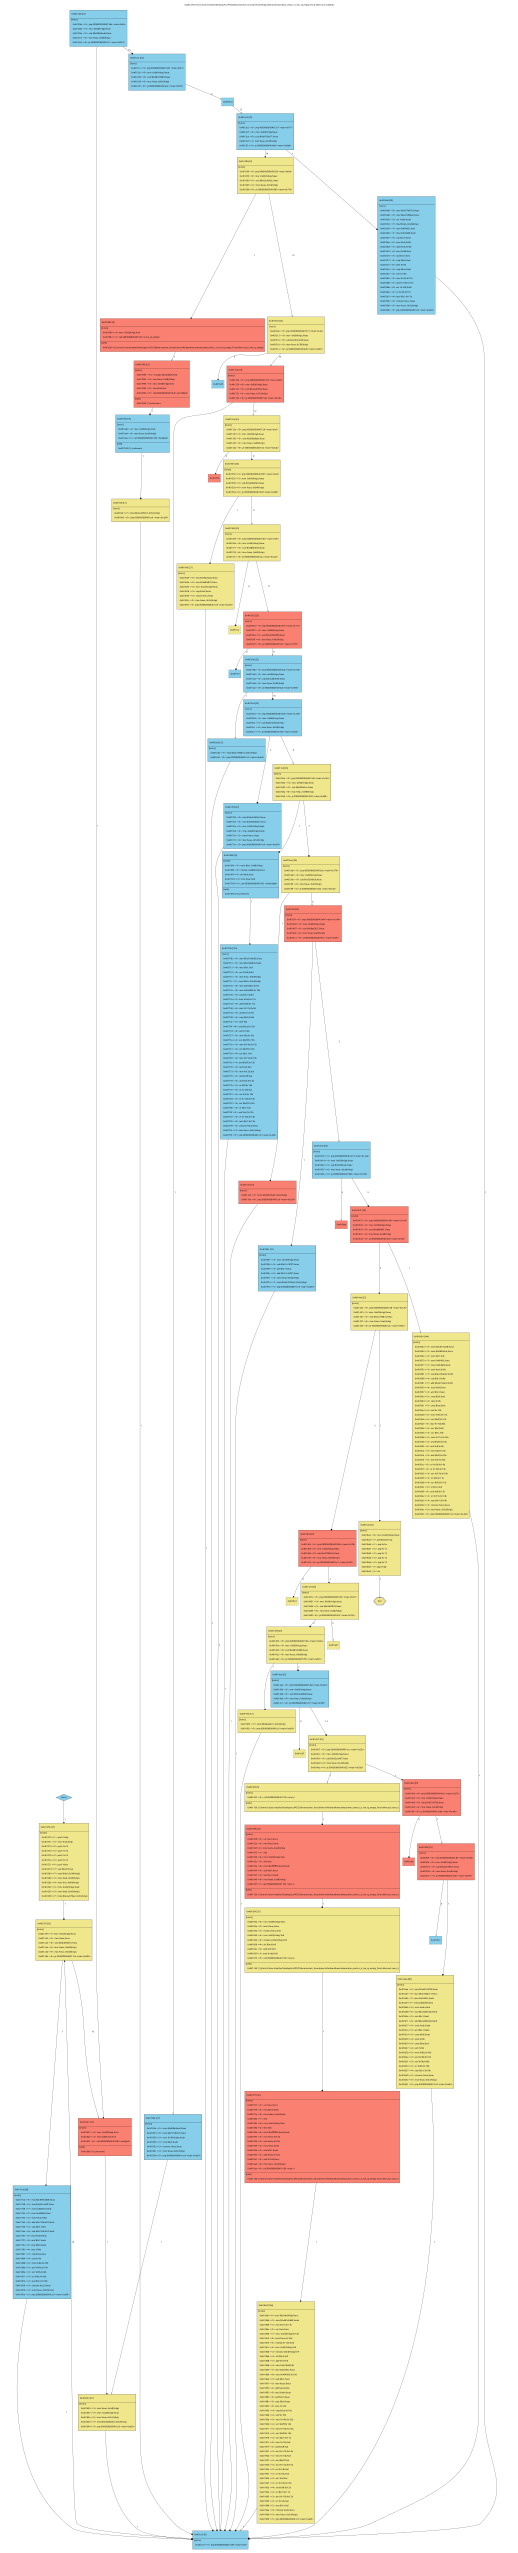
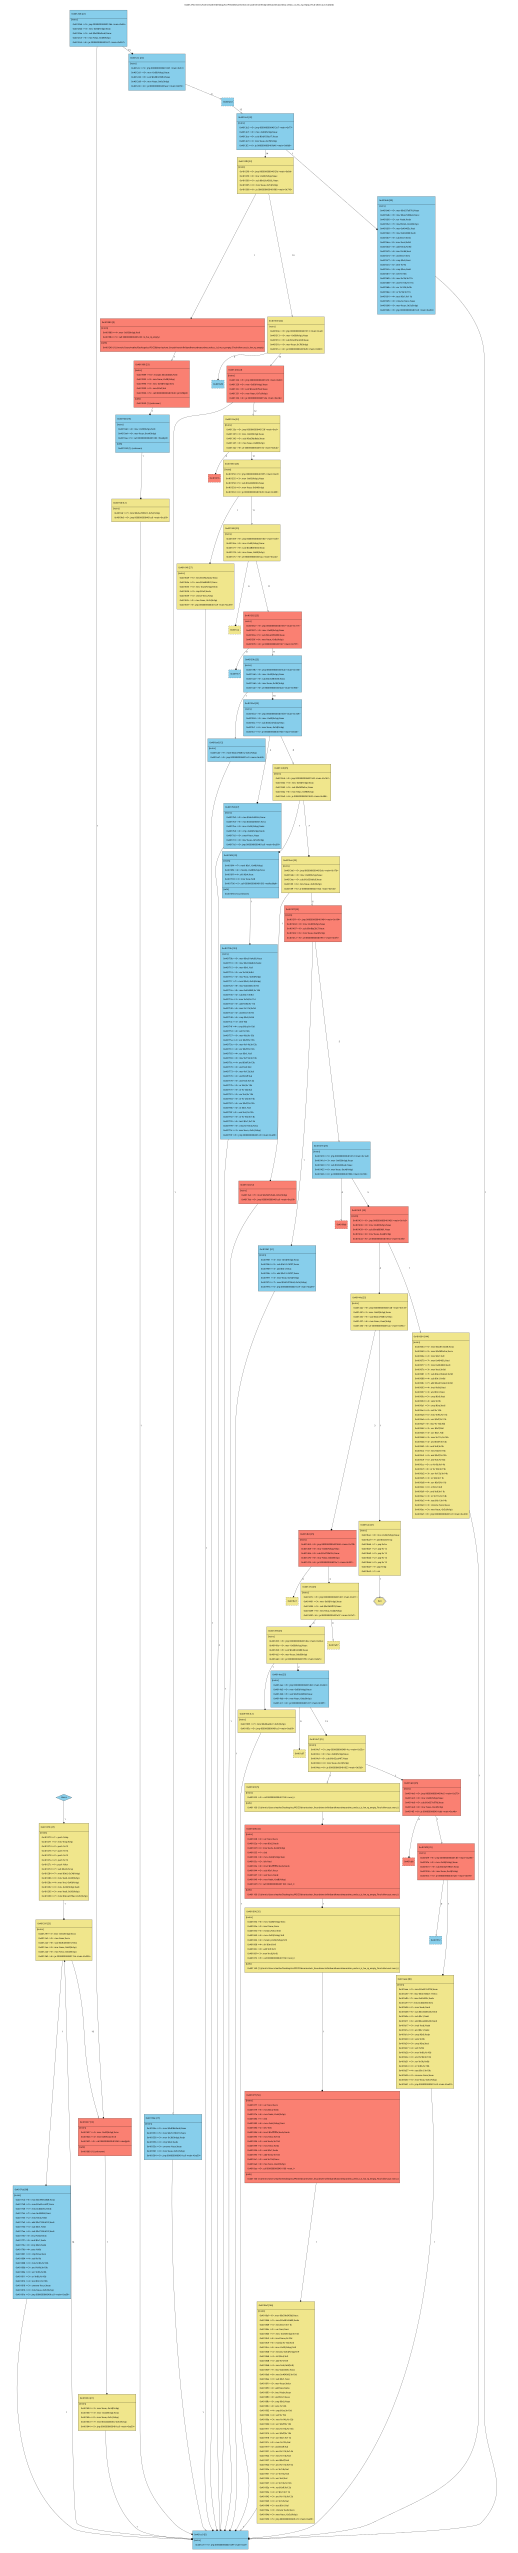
(141, 2271) -> (177, 2346)
